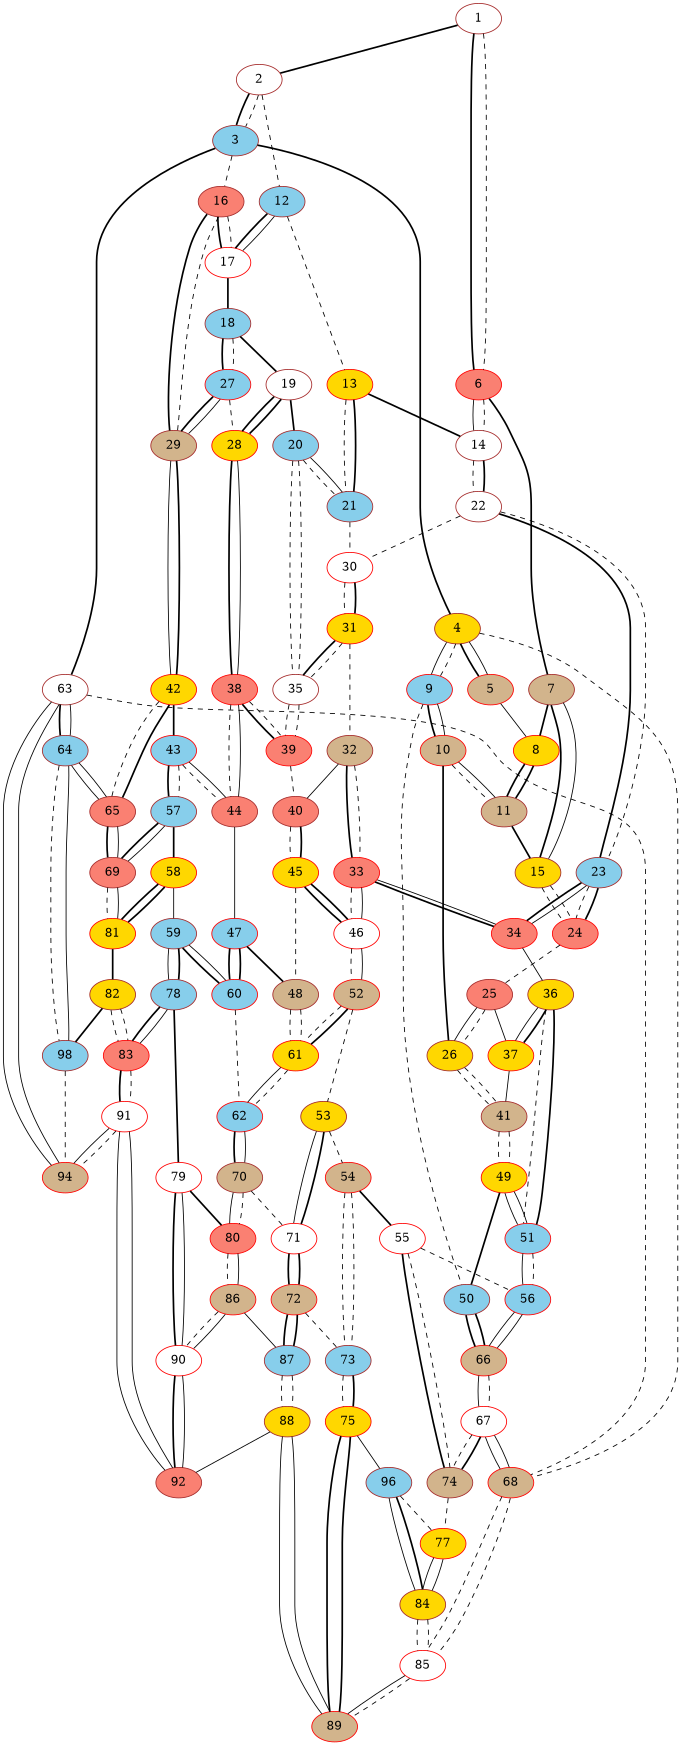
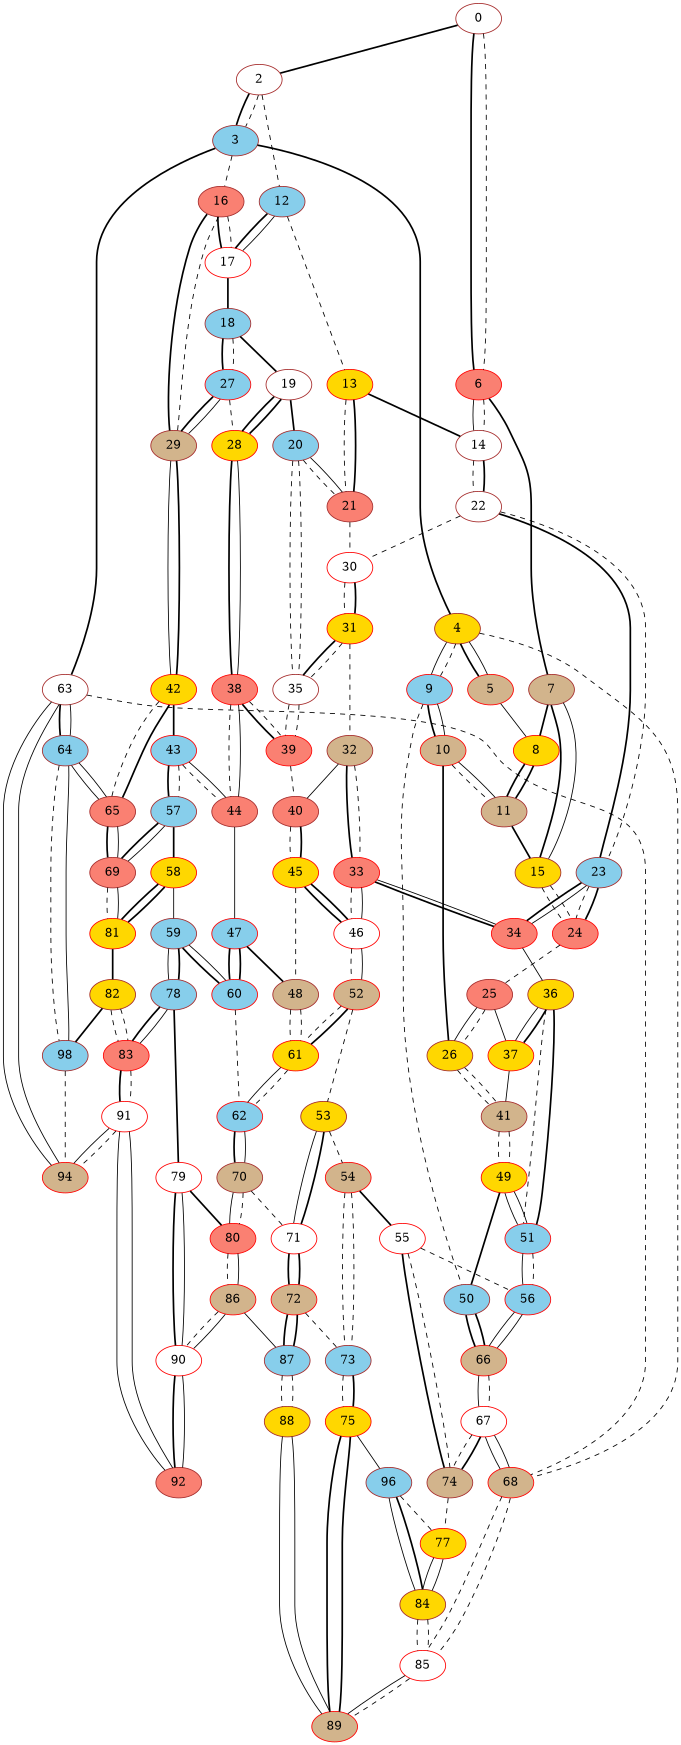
(479, 19) -> (479, 19)
(350, 507) -> (350, 507)
(233, 1452) -> none
